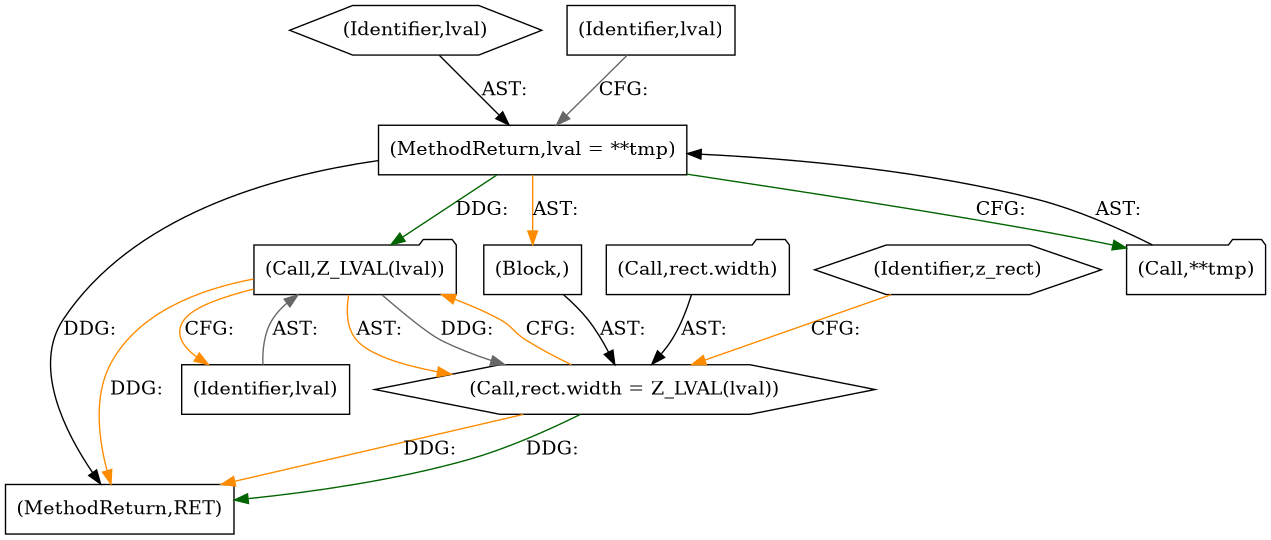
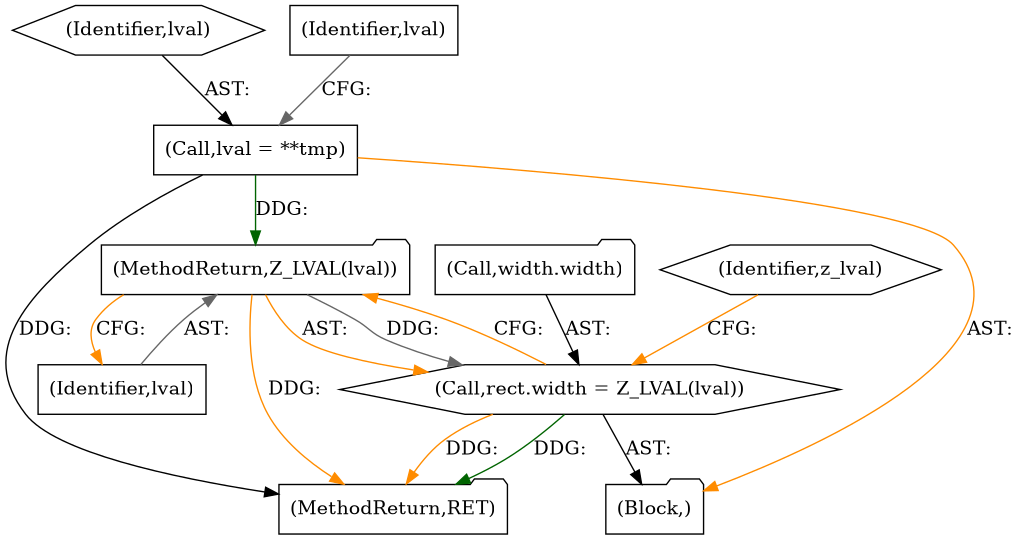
(533, 150) -> (256, 150)
(355, 270) -> (256, 270)
(533, 270) -> (655, 509)
(698, 270) -> (535, 270)
(958, 270) -> (801, 270)
(1196, 270) -> none
(589, 321) -> (619, 443)
(120, 509) -> (393, 509)
